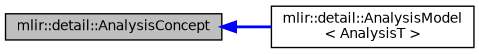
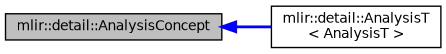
(373, 27) -> (356, 27)
